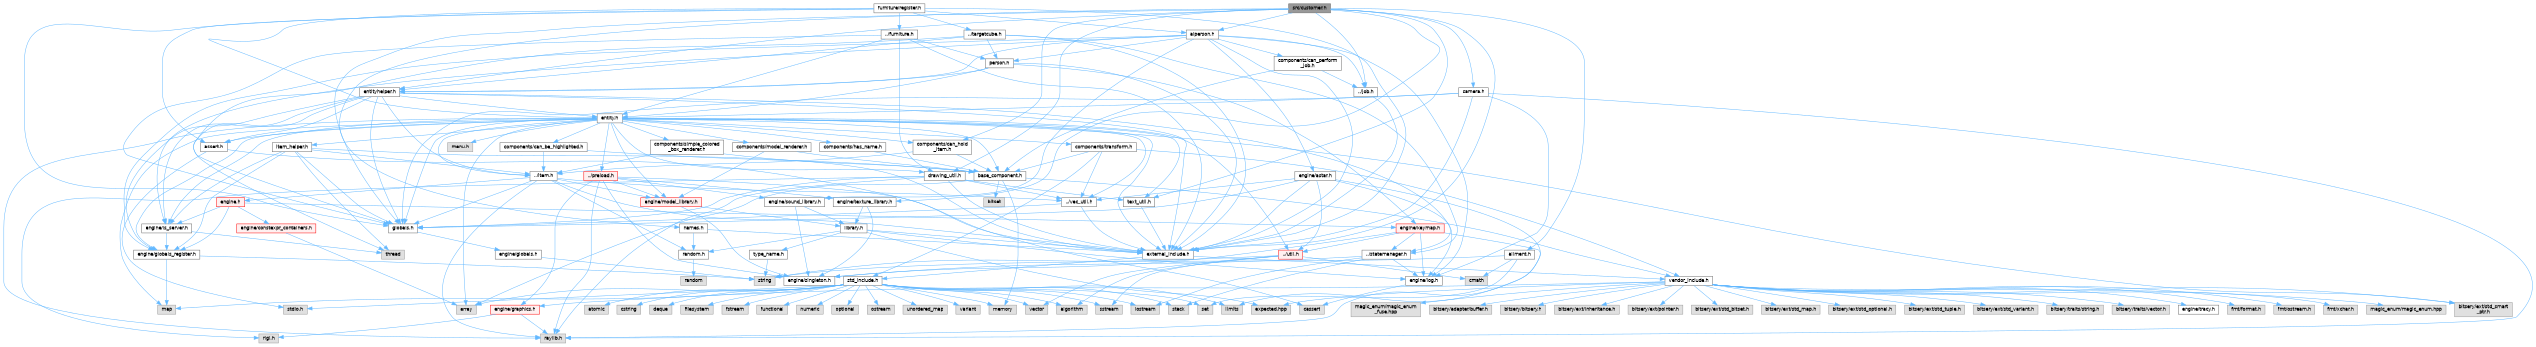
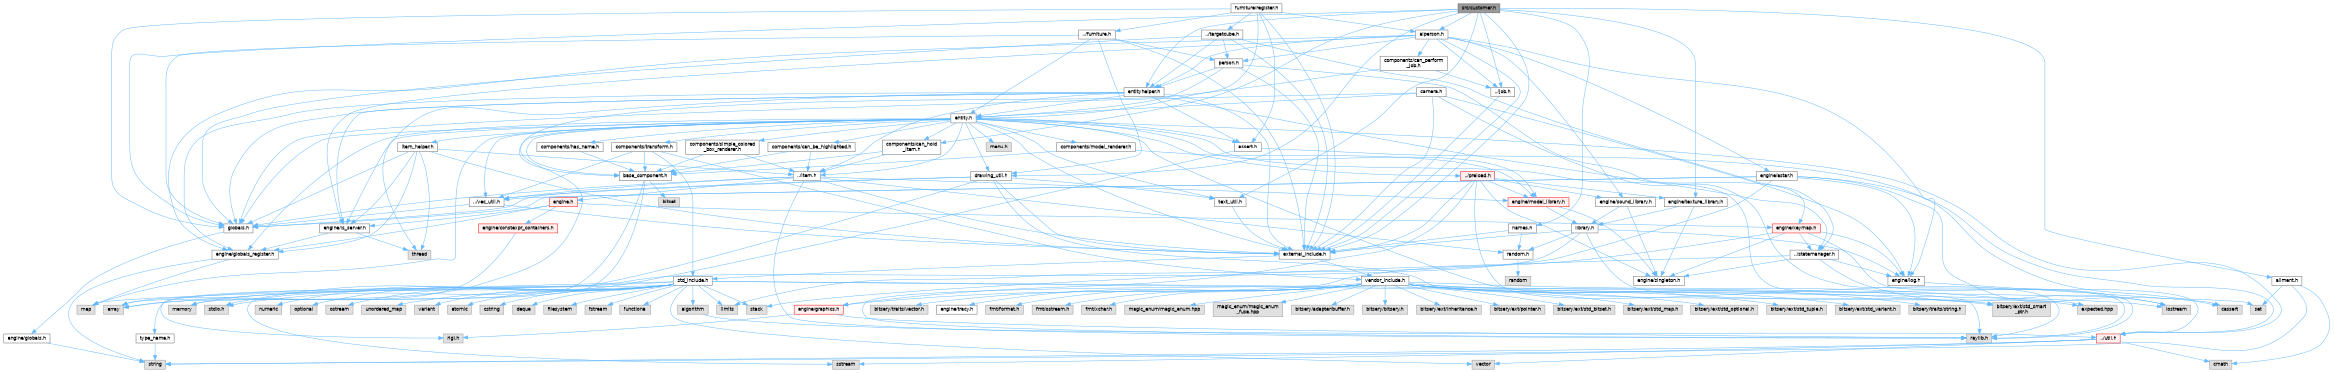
(1447, 27) -> none
(1349, 209) -> none
(1264, 220) -> (1953, 275)
(1146, 272) -> (1397, 333)
